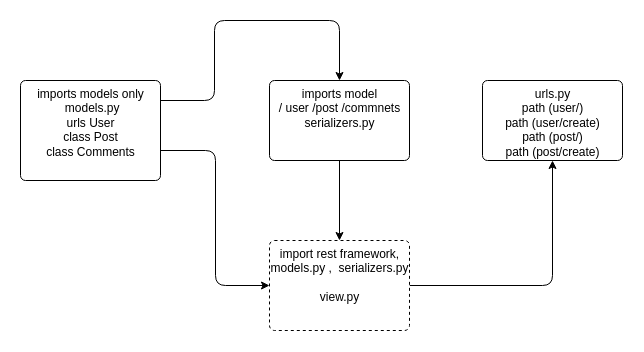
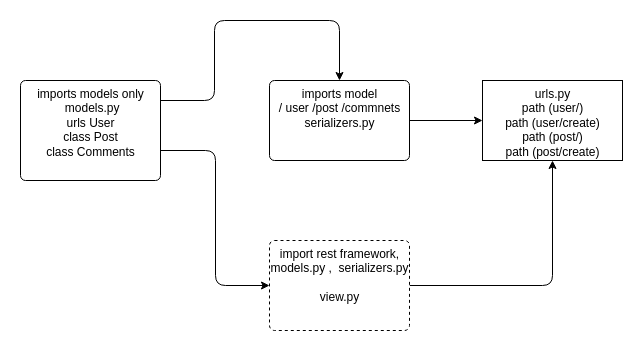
(553, 121) -> (553, 121)
(340, 197) -> (443, 121)
